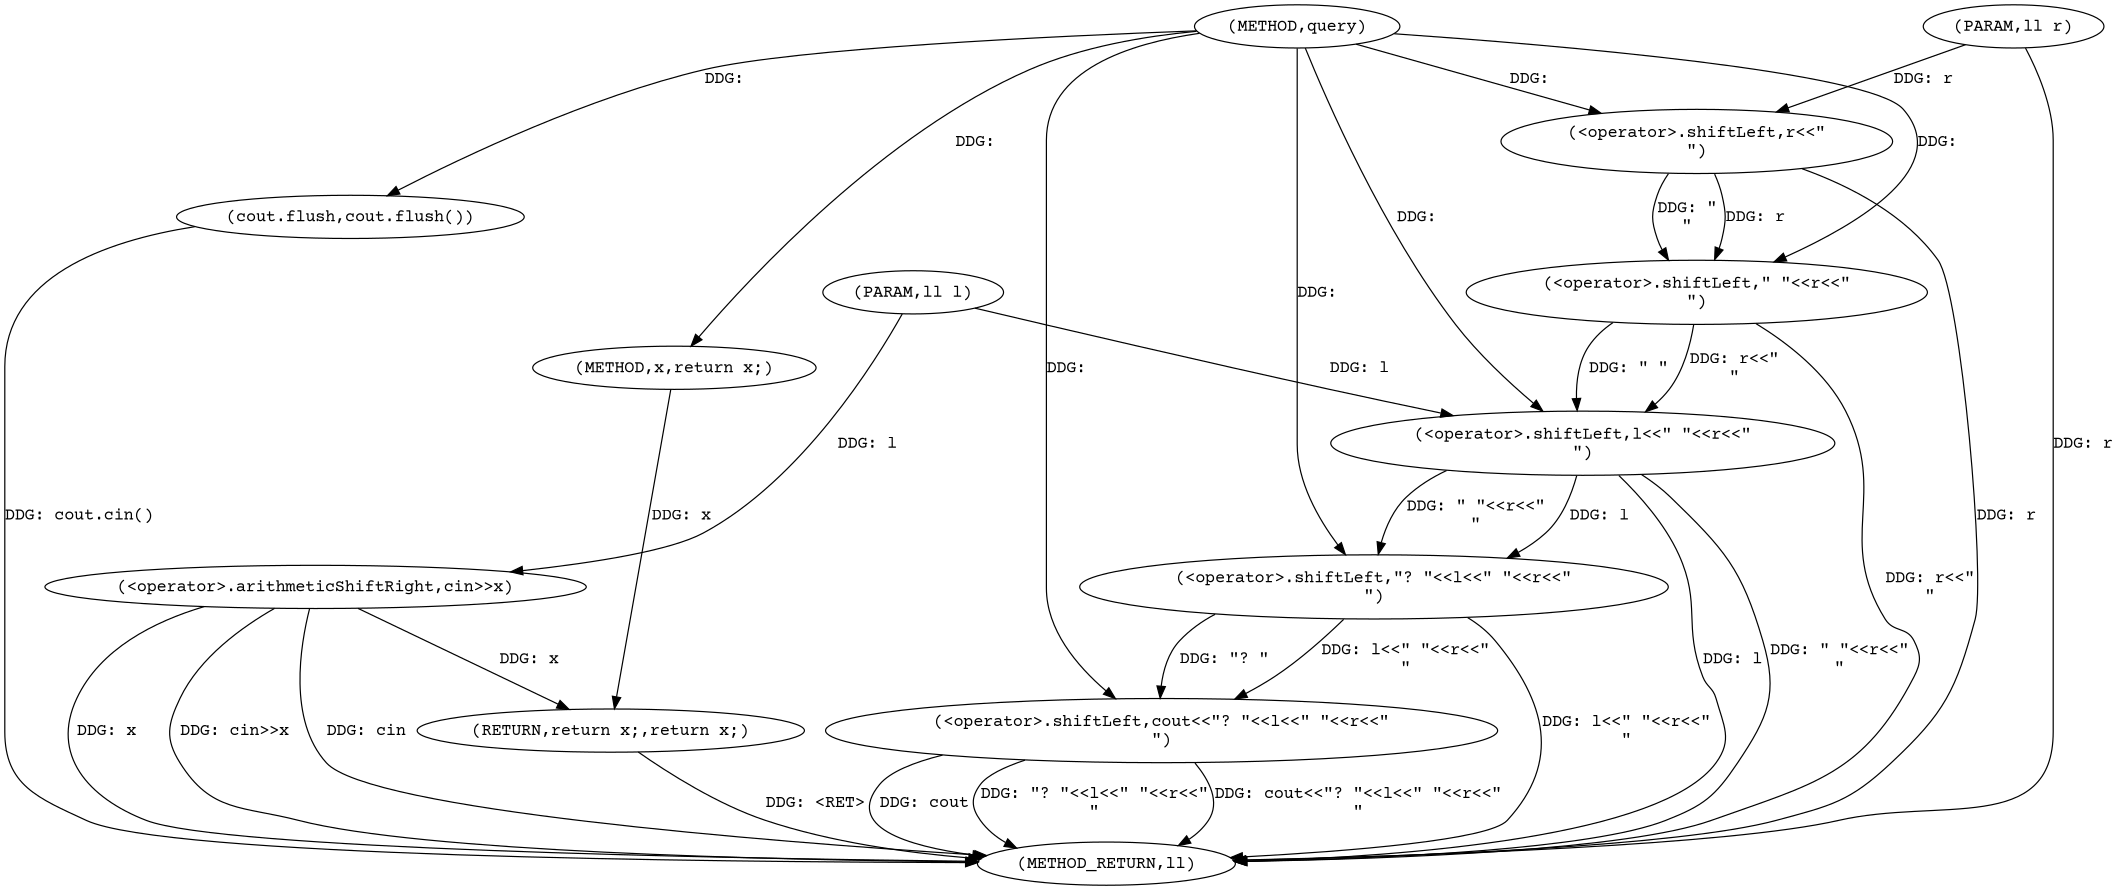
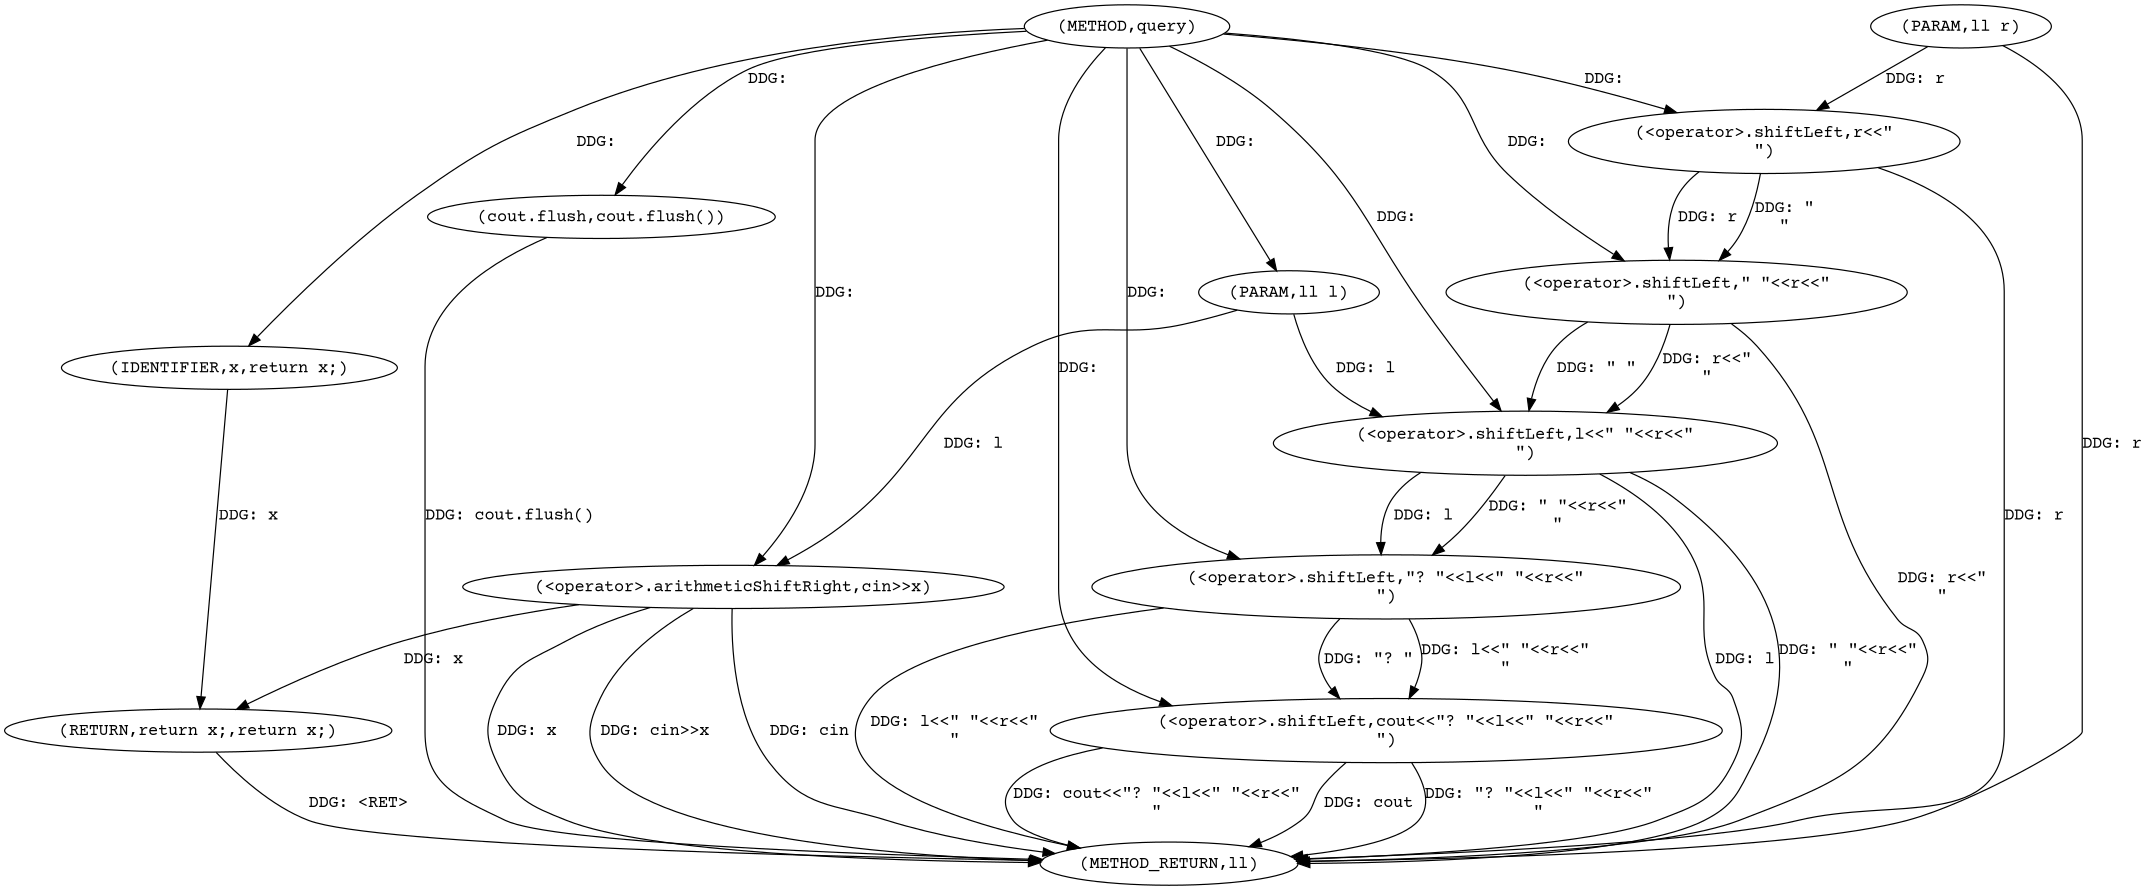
none -> (1205, 154)
none -> (815, 224)
(674, 368) -> (229, 368)
(79, 515) -> (510, 515)
